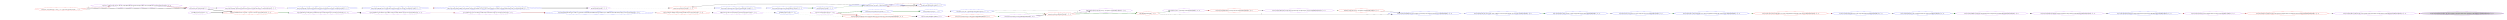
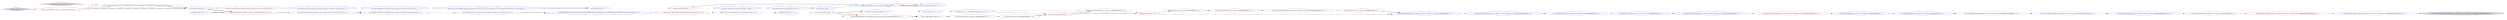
none -> (61, 4)
none -> (17, 9)
(906, 11) -> (906, 11)
